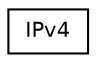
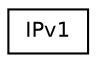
(48, 31) -> (48, 31)
